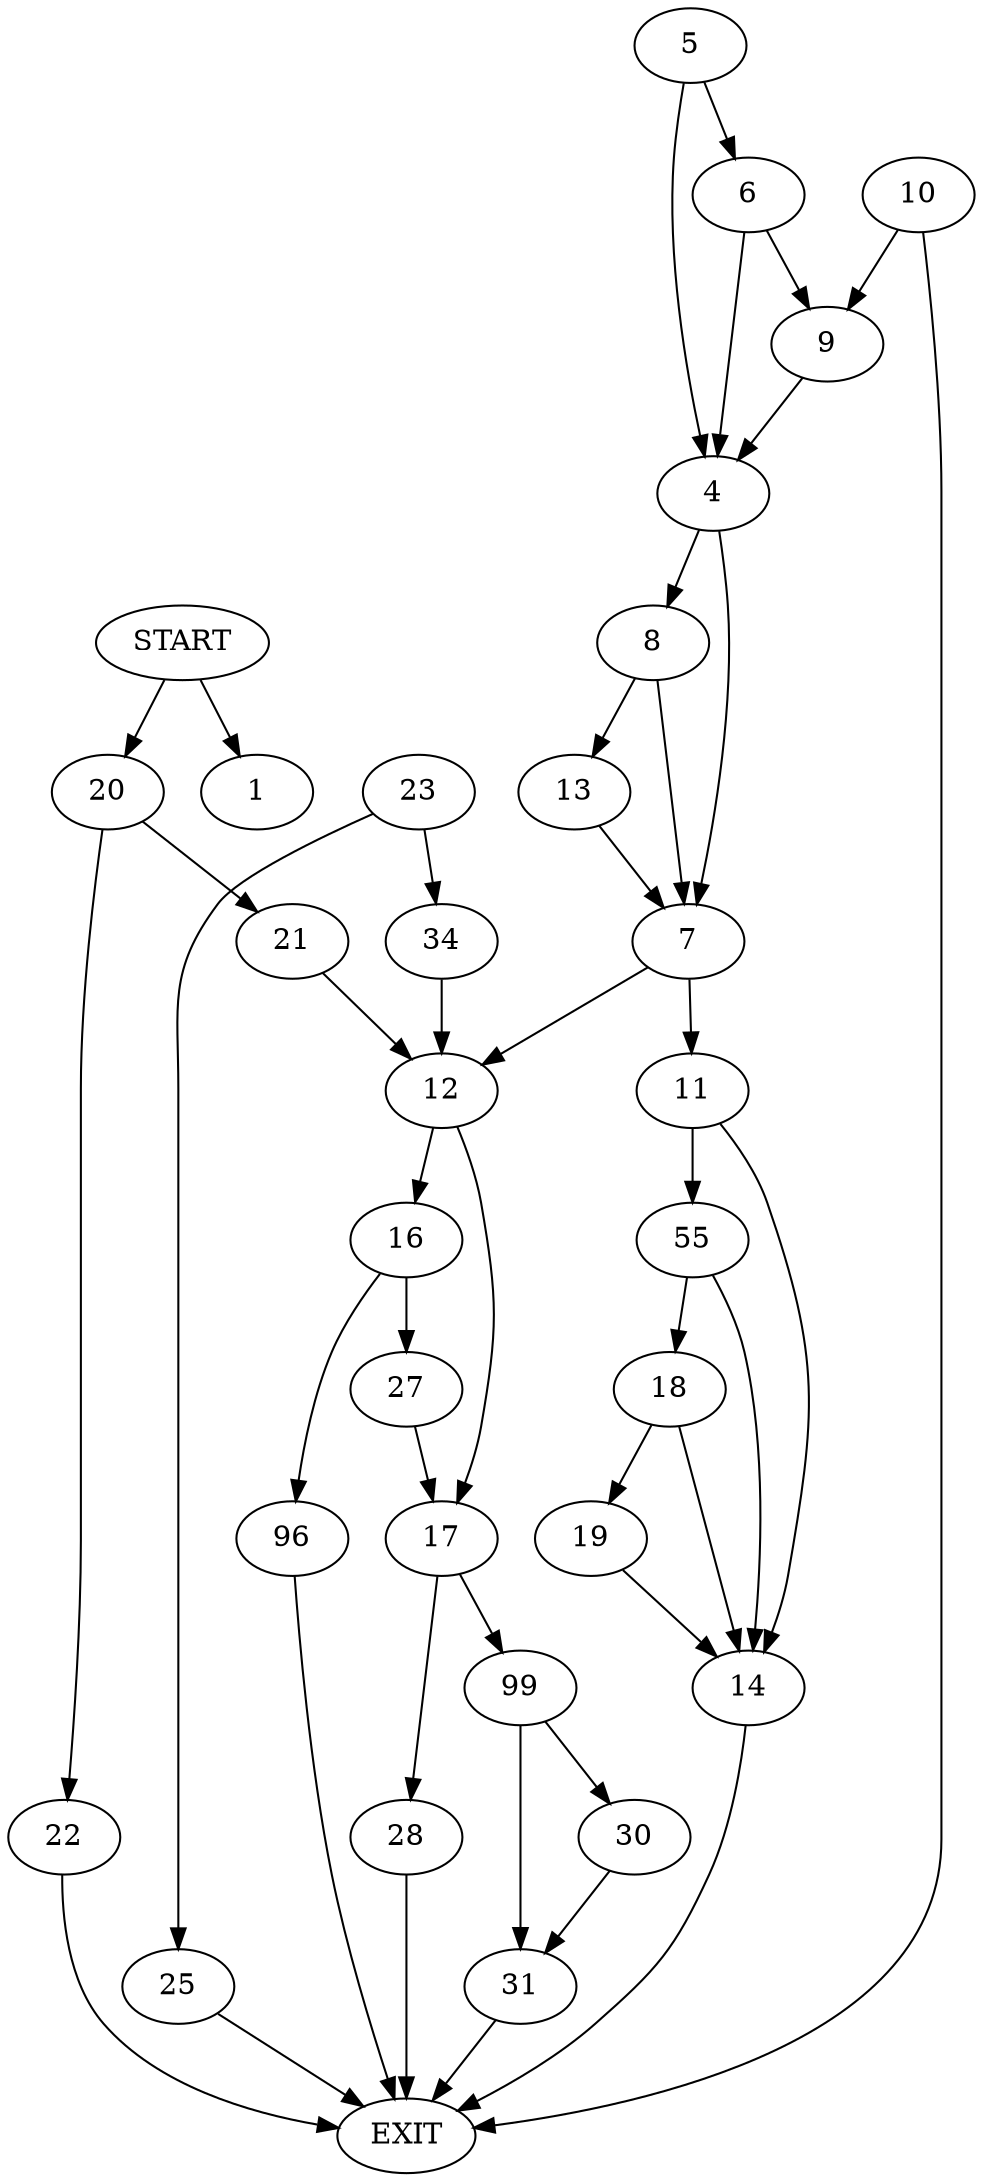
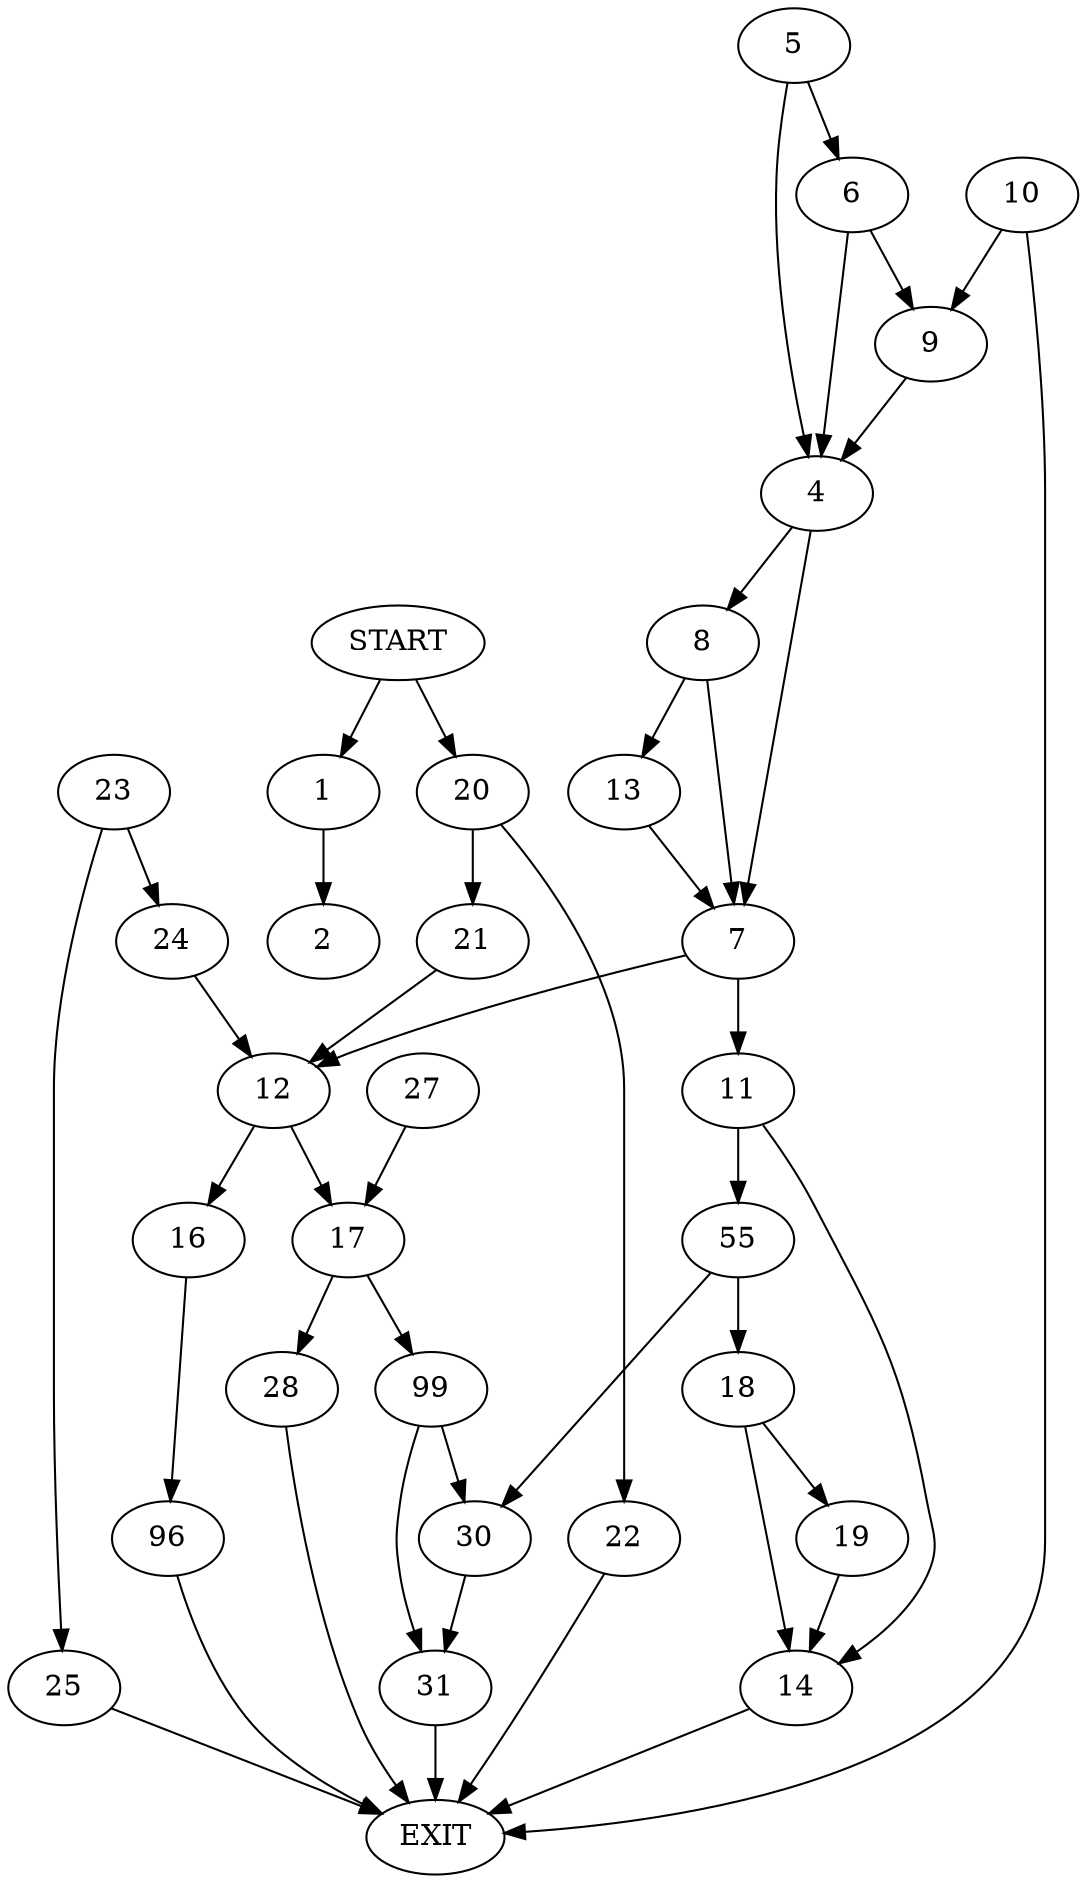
none -> (323, 941)
(442, 941) -> (172, 941)
(406, 1304) -> none
(758, 1449) -> (609, 1387)
